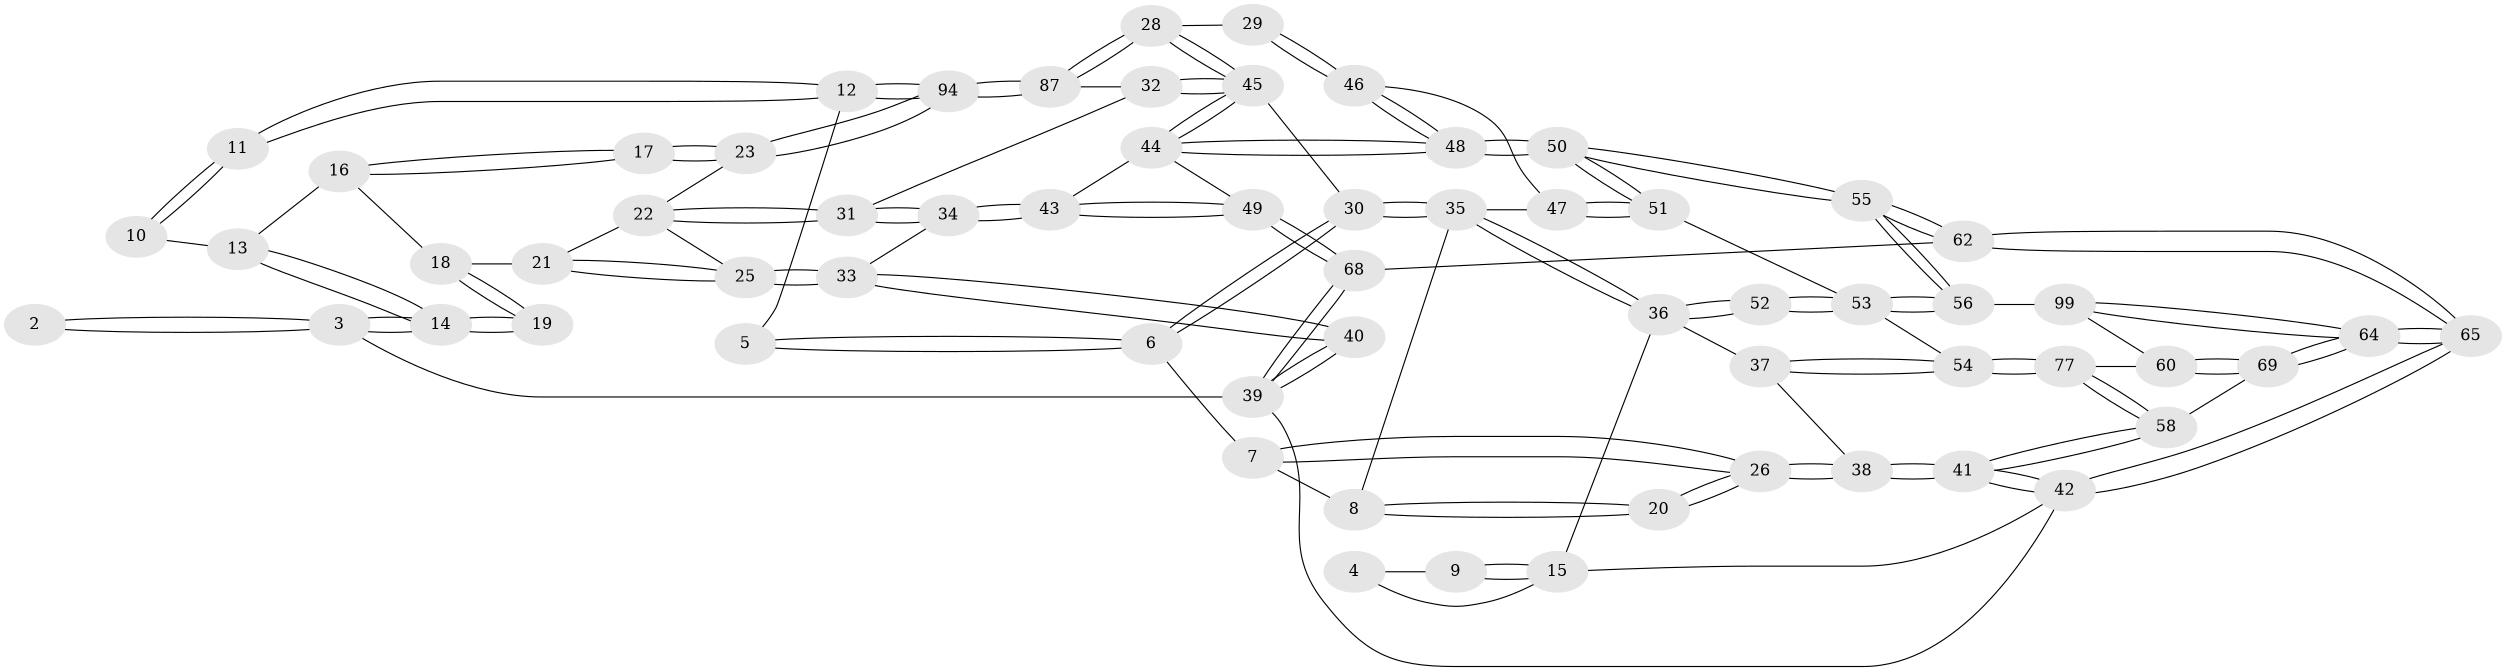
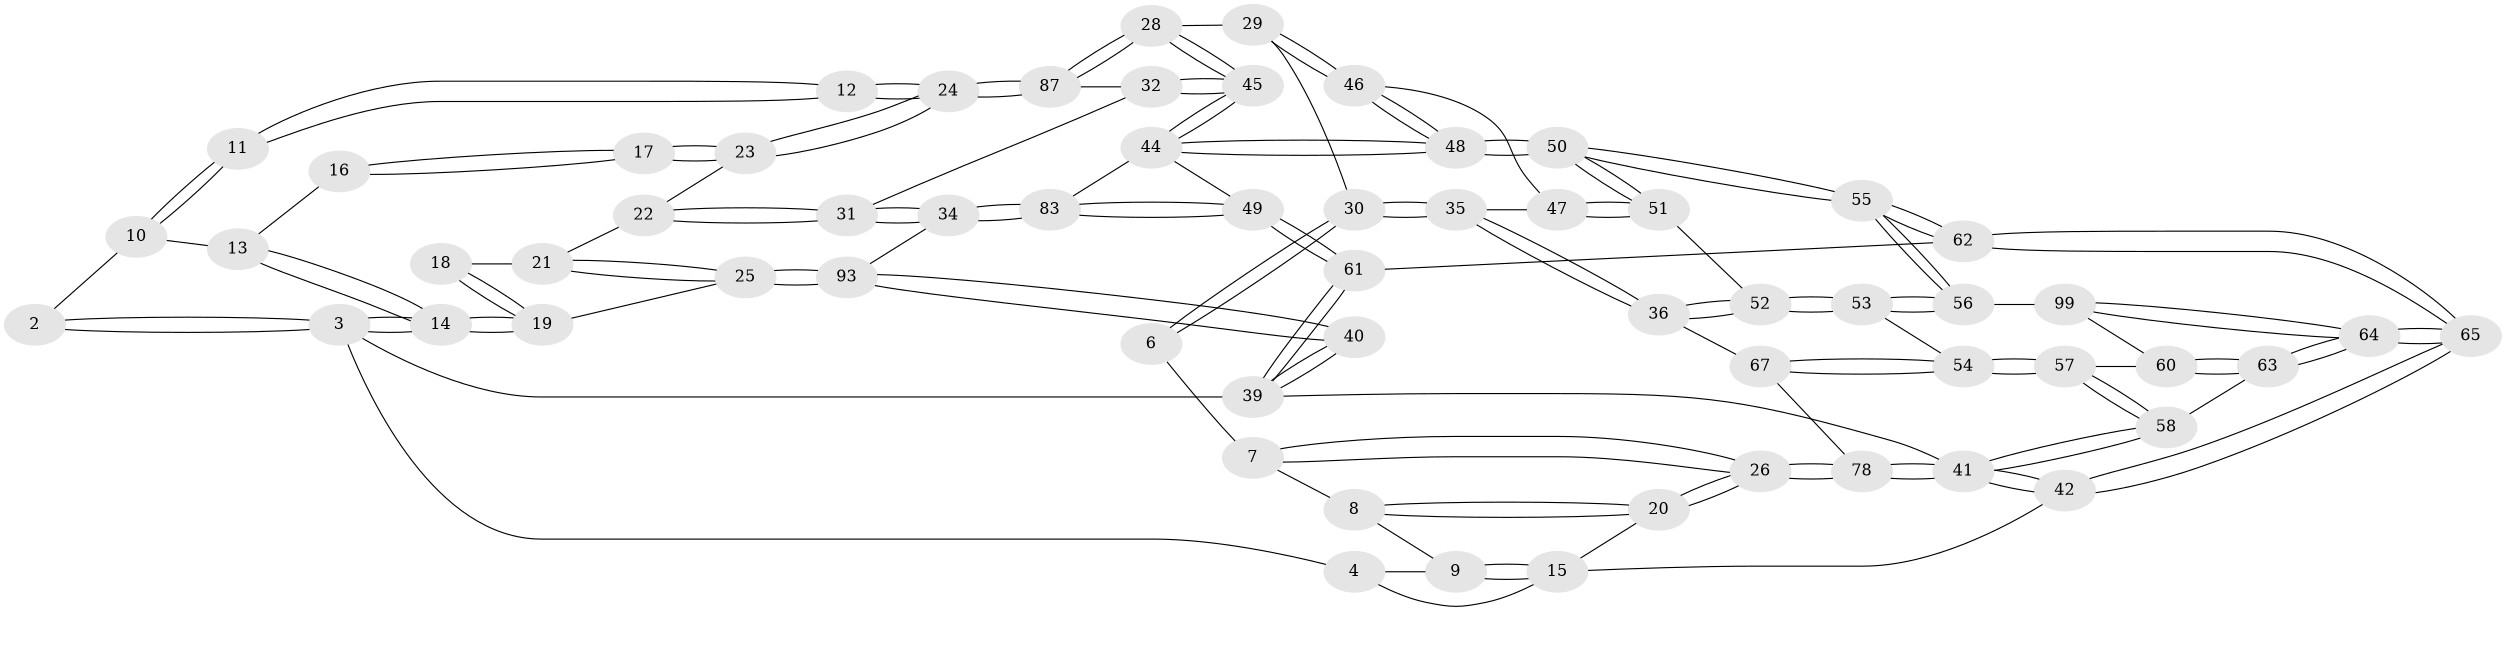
(948, 91) -> (948, 91)
(1304, 148) -> (1315, 112)
(1050, 210) -> (1050, 210)
(390, 218) -> none
(695, 247) -> (644, 301)
(1764, 259) -> (1713, 260)
(1354, 271) -> (1354, 271)
(847, 277) -> (847, 277)
none -> (86, 281)
(745, 344) -> none
(1405, 360) -> (1405, 541)
(1760, 367) -> (1760, 367)
(2065, 367) -> (2065, 367)
(2268, 367) -> (2268, 367)
(1606, 449) -> (1608, 541)
(1862, 471) -> (1862, 471)
none -> (790, 539)
(1611, 667) -> (1616, 394)
